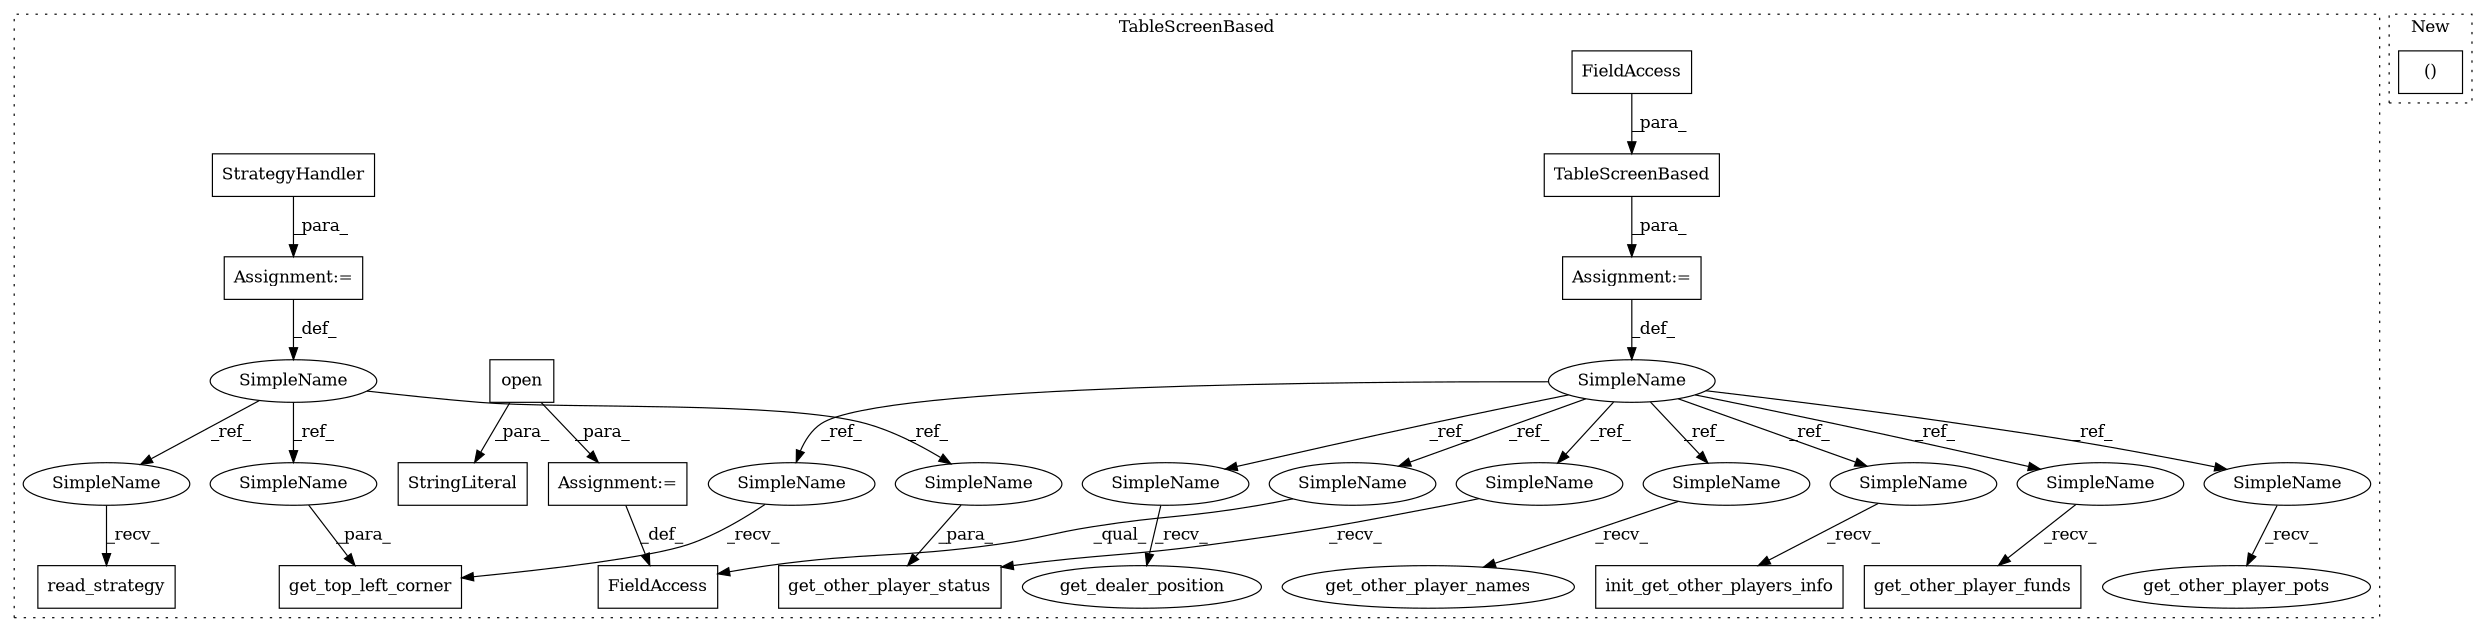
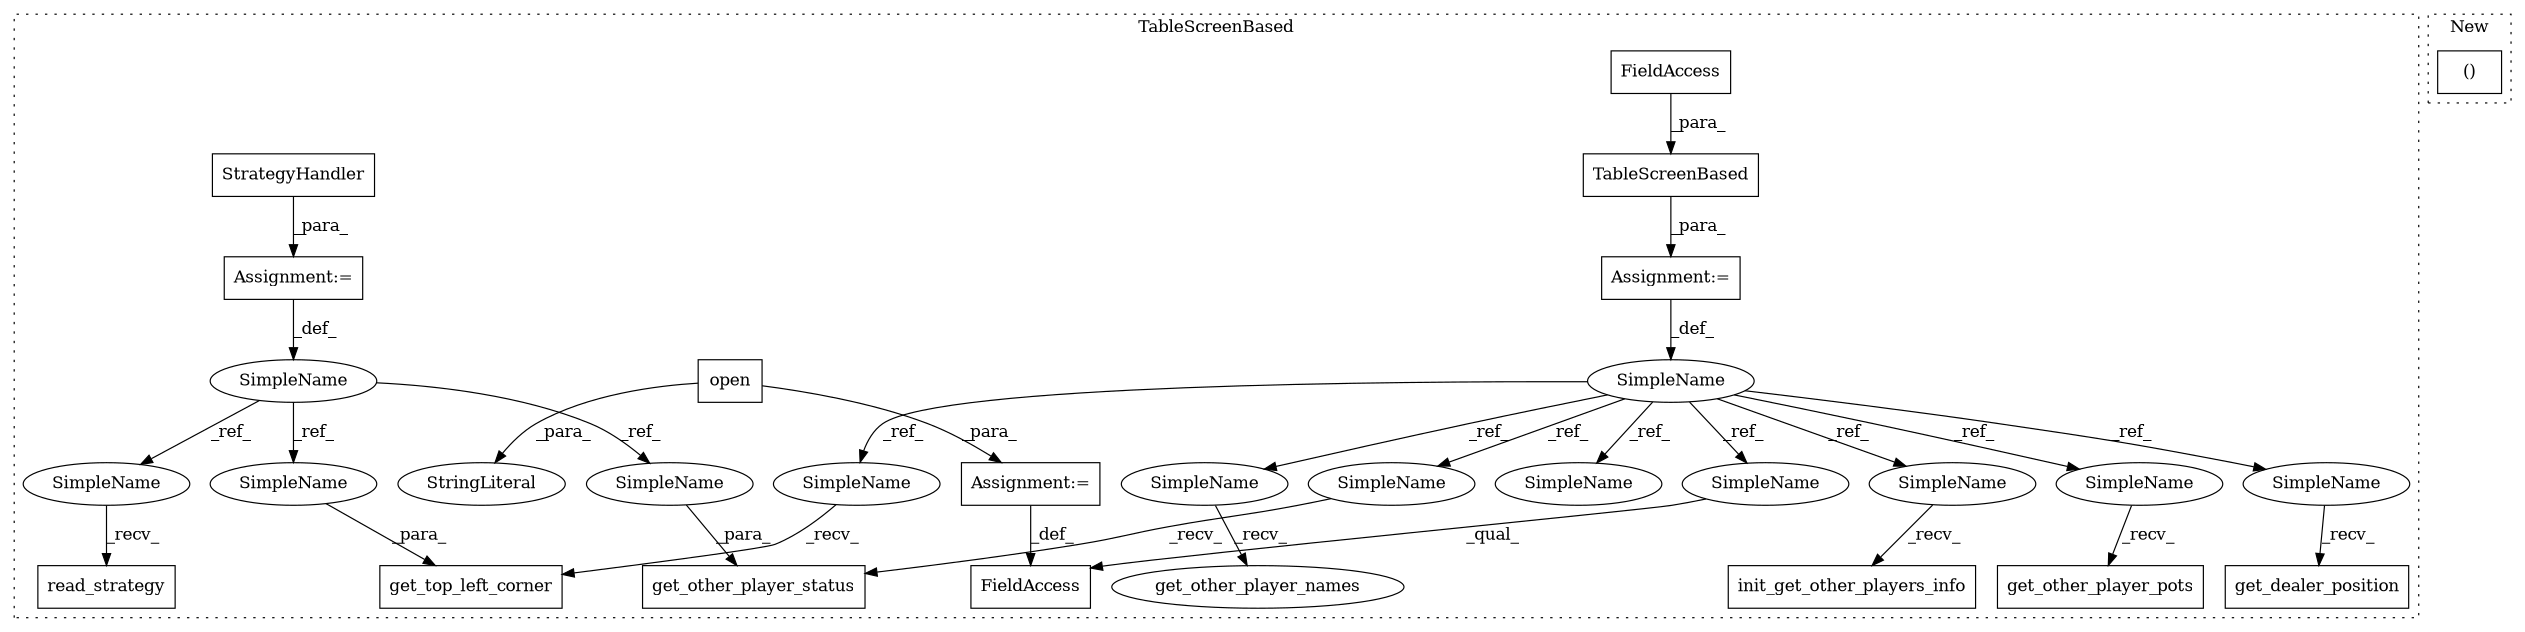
(463, 484) -> (482, 484)
(1142, 587) -> (2317, 587)
(1973, 587) -> none
(2236, 587) -> (2100, 587)
